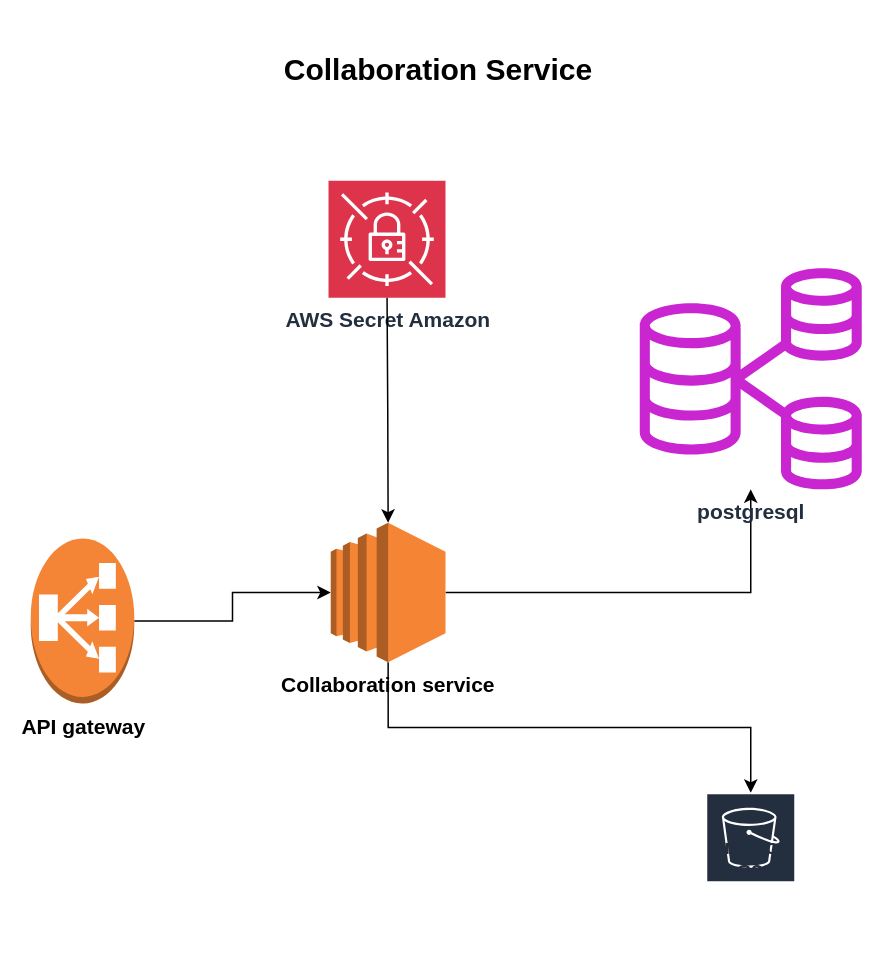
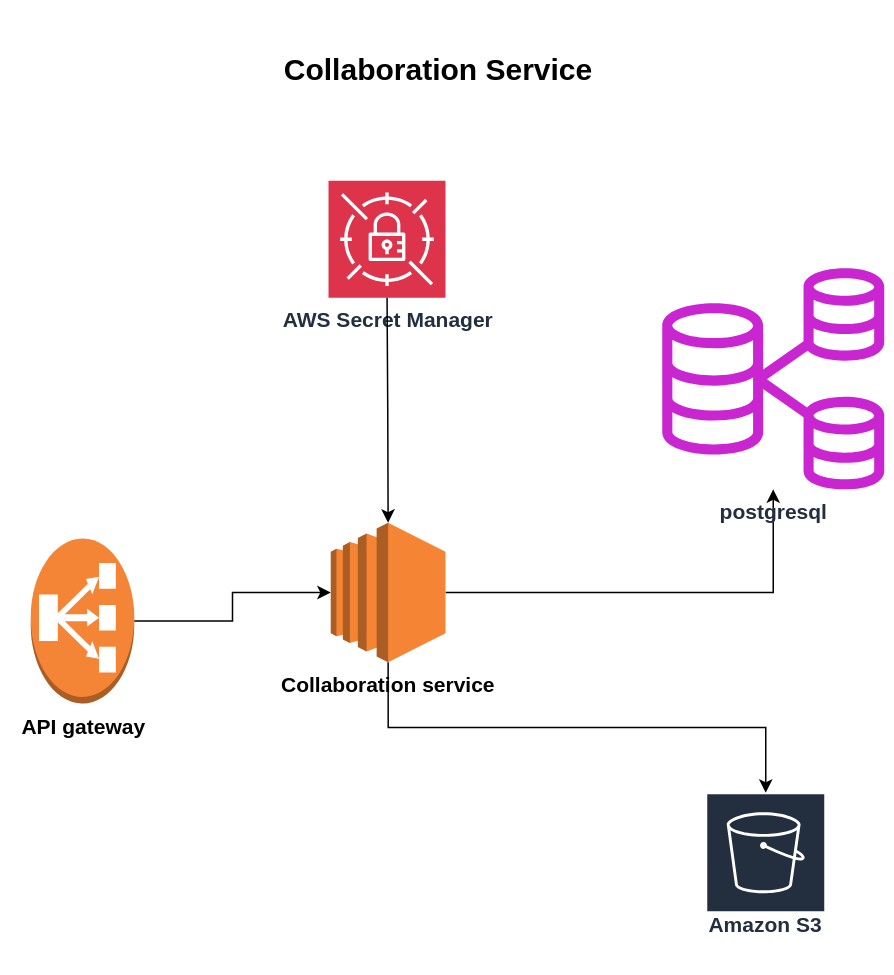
(389, 321) -> (389, 321)
(751, 379) -> (773, 379)
(751, 842) -> (766, 868)
